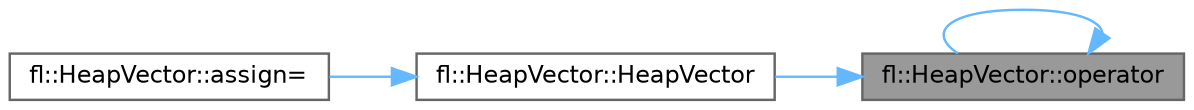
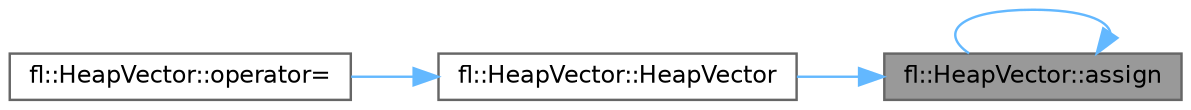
(169, 77) -> (180, 77)
(1023, 77) -> (1033, 77)
